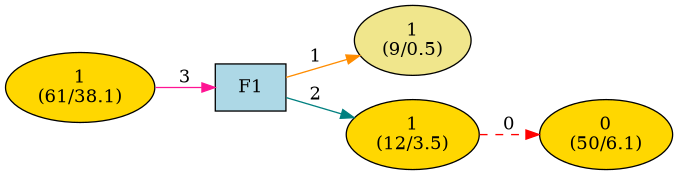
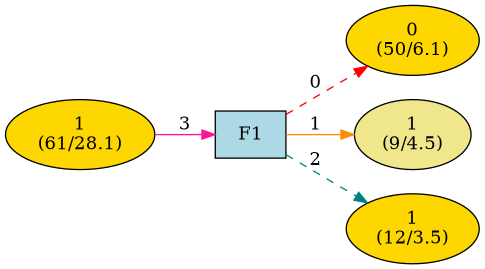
(413, 40) -> (413, 135)
(80, 87) -> (80, 135)
(314, 106) -> (321, 175)
(503, 135) -> (321, 94)
